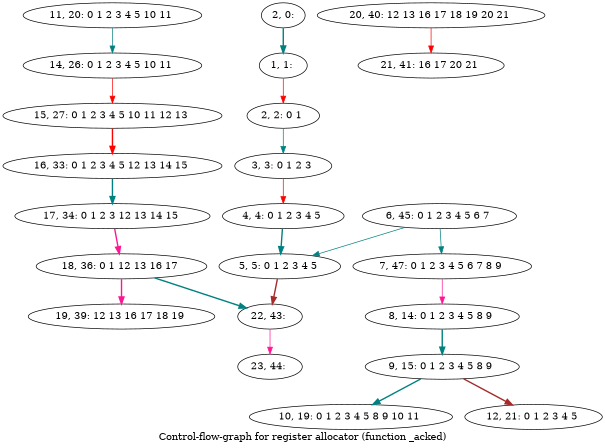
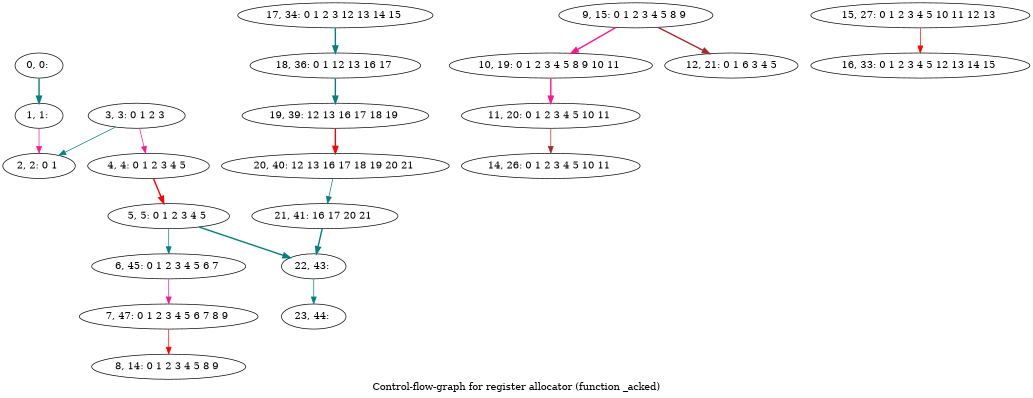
(283, 15) -> (39, 66)
(112, 37) -> (551, 137)
(431, 37) -> (331, 188)
(112, 87) -> none
(283, 87) -> (39, 137)
none -> (551, 87)
(112, 137) -> (920, 37)
(283, 137) -> (90, 140)
none -> (335, 137)
(112, 188) -> none
(283, 188) -> (142, 138)
(116, 238) -> (335, 37)
(282, 238) -> (157, 188)
(441, 238) -> (169, 288)
(362, 240) -> (169, 238)
(122, 288) -> (335, 87)
(276, 288) -> (241, 241)
(442, 288) -> (169, 338)
(197, 292) -> (320, 238)
(270, 338) -> (314, 288)
(442, 338) -> none
(400, 390) -> (597, 39)
(534, 417) -> (731, 66)
